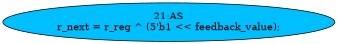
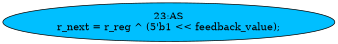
(169, 22) -> (169, 22)
